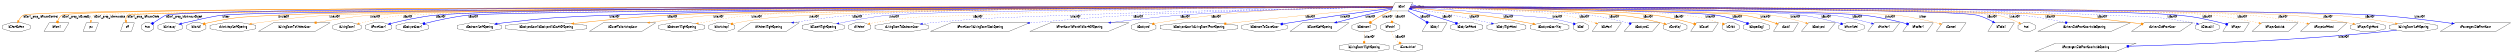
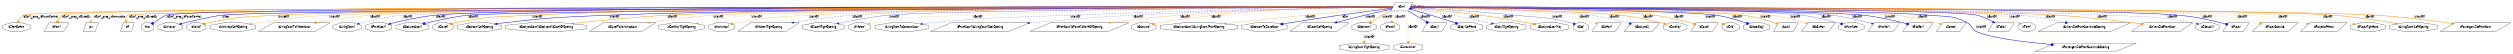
(1835, 8) -> (1835, 8)
(876, 9) -> (876, 9)
(1882, 9) -> (1882, 9)
(1903, 9) -> (1903, 9)
(1931, 9) -> (1931, 9)
(1202, 14) -> (1202, 14)
(1472, 14) -> (1472, 14)
(1310, 15) -> (1310, 15)
(143, 17) -> (143, 17)
(184, 17) -> (184, 17)
(375, 17) -> (375, 17)
(1345, 17) -> (1345, 17)
(1923, 17) -> (1923, 17)
none -> (443, 27)
(682, 27) -> (682, 27)
(1320, 27) -> (1320, 27)
(1506, 27) -> (1506, 27)
(1731, 27) -> (1731, 27)
(1818, 27) -> (1818, 27)
(2027, 27) -> (2027, 27)
(1394, 37) -> (1407, 26)
(2263, 41) -> (1895, 13)
